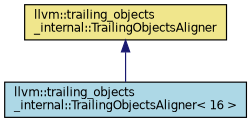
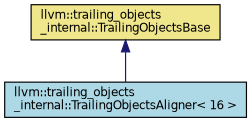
(126, 22) -> (126, 22)
